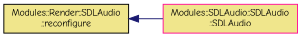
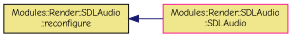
(230, 19) -> (226, 19)
